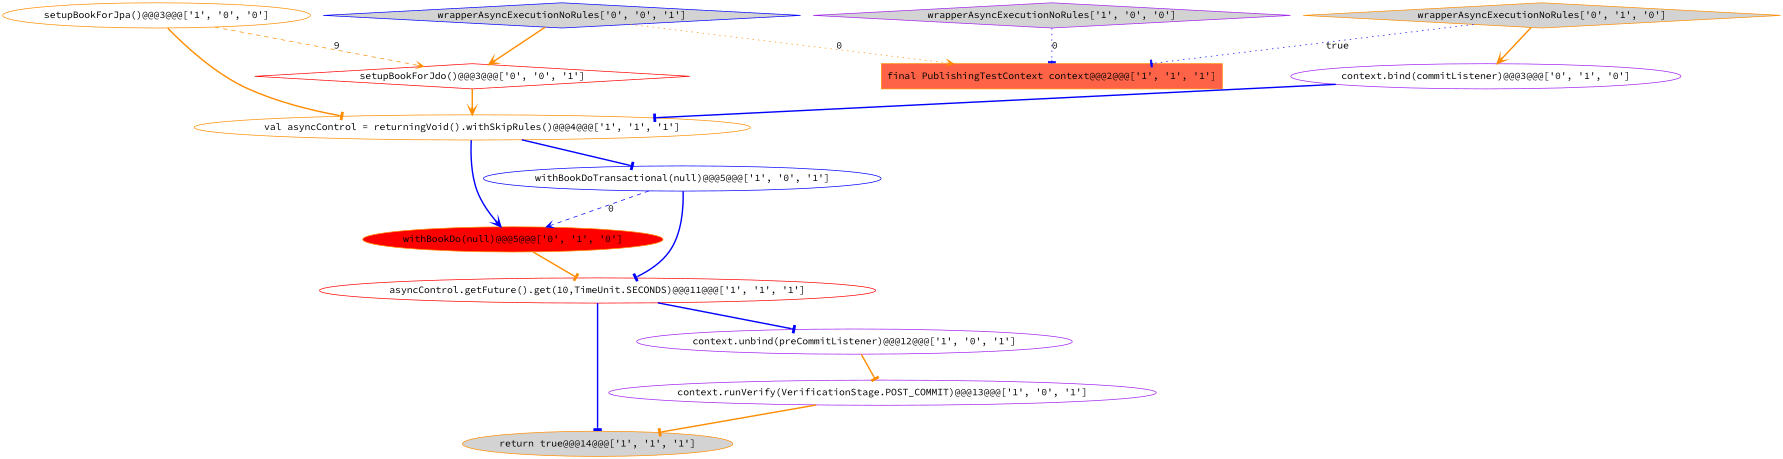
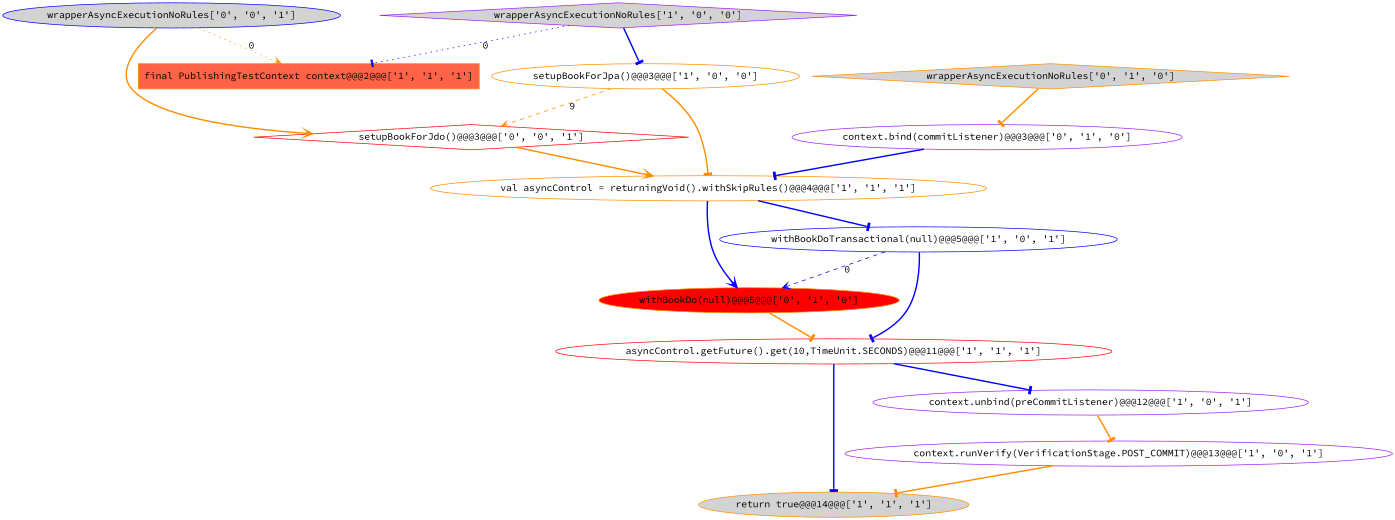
(562, 15) -> (172, 15)
(1517, 43) -> (1021, 105)
none -> (631, 44)
(1314, 44) -> none
